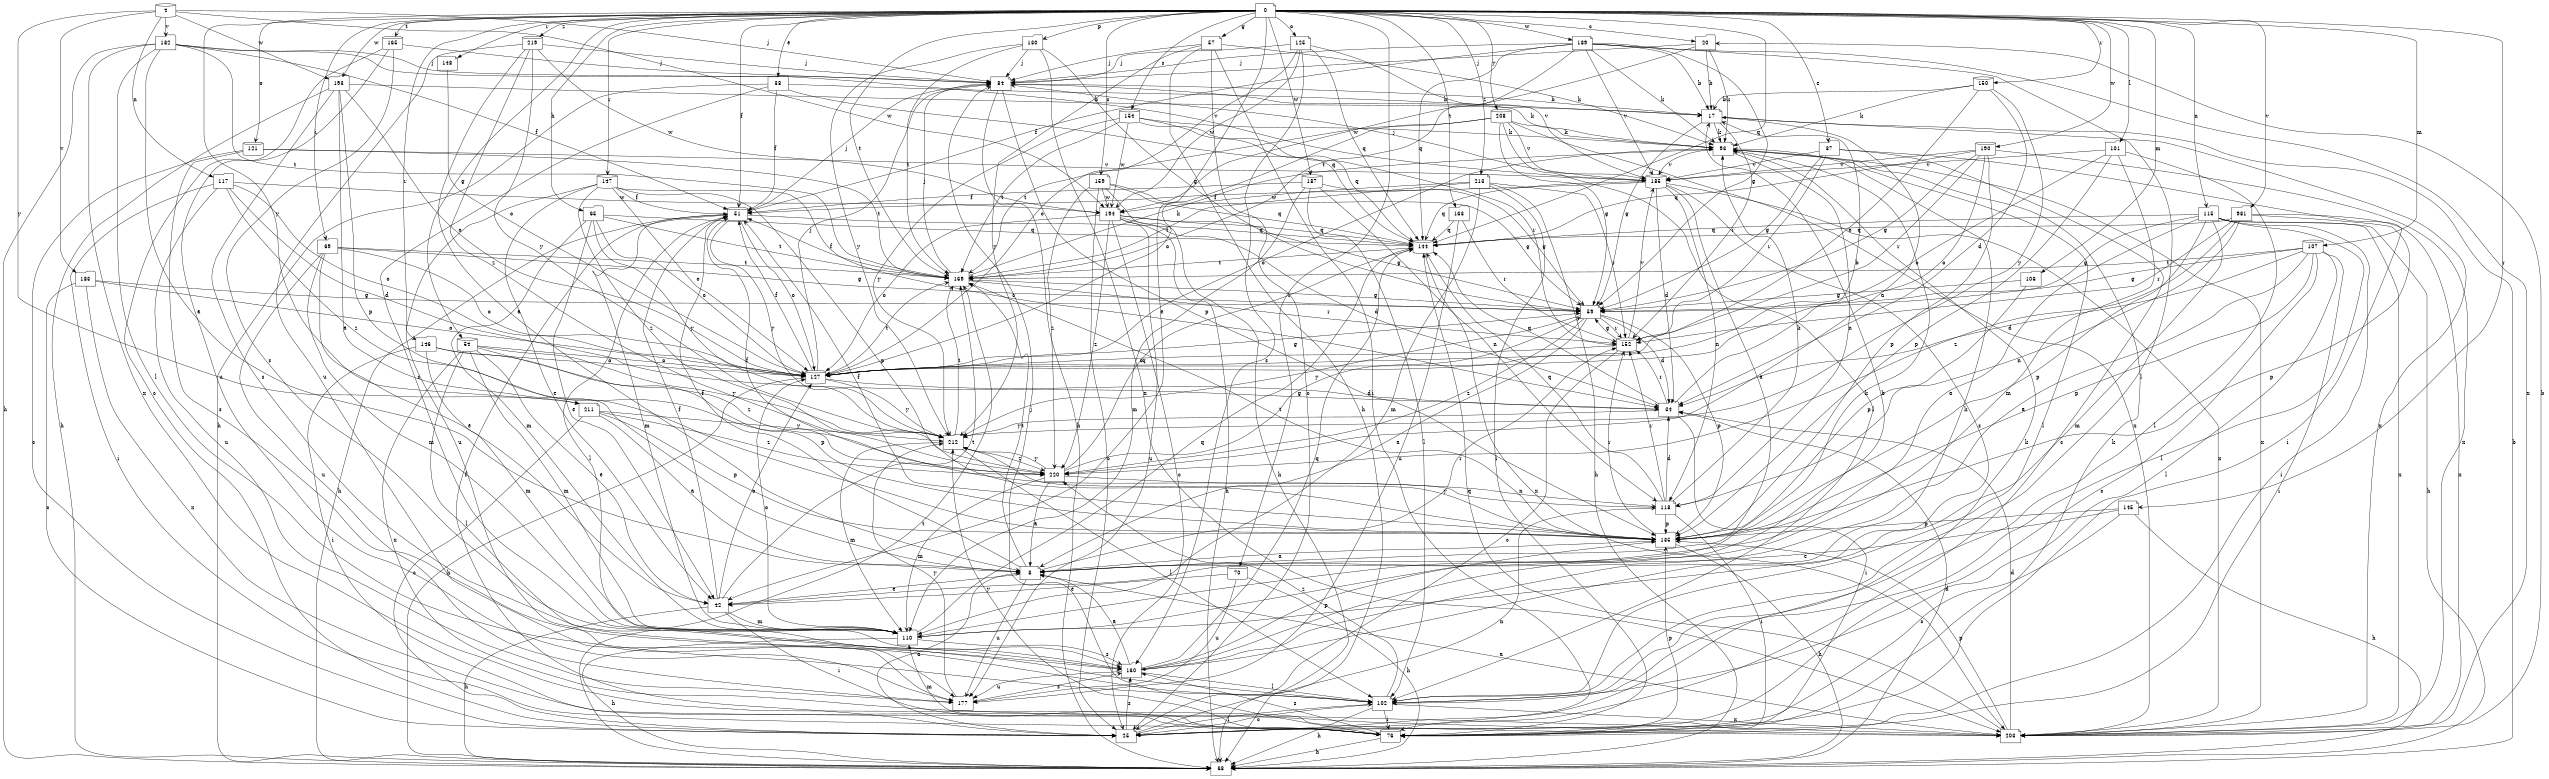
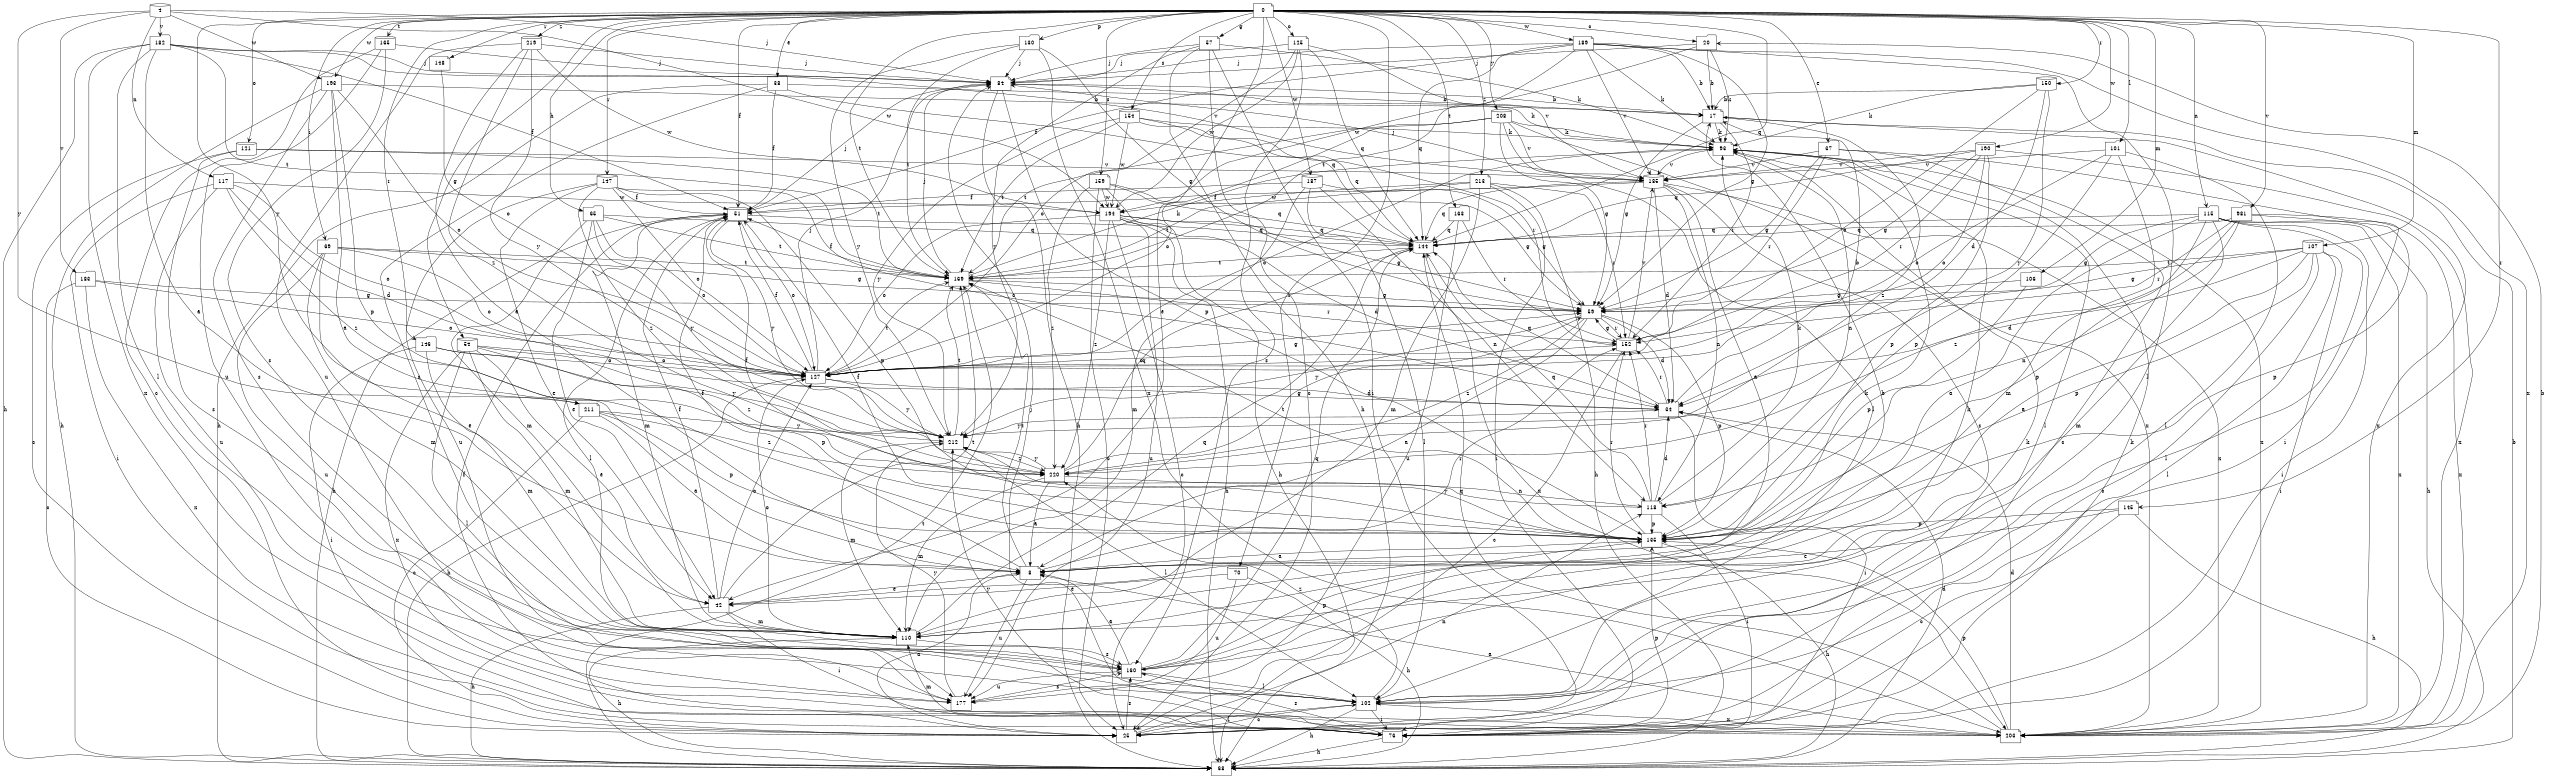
(1883, 296) -> (1883, 296)
